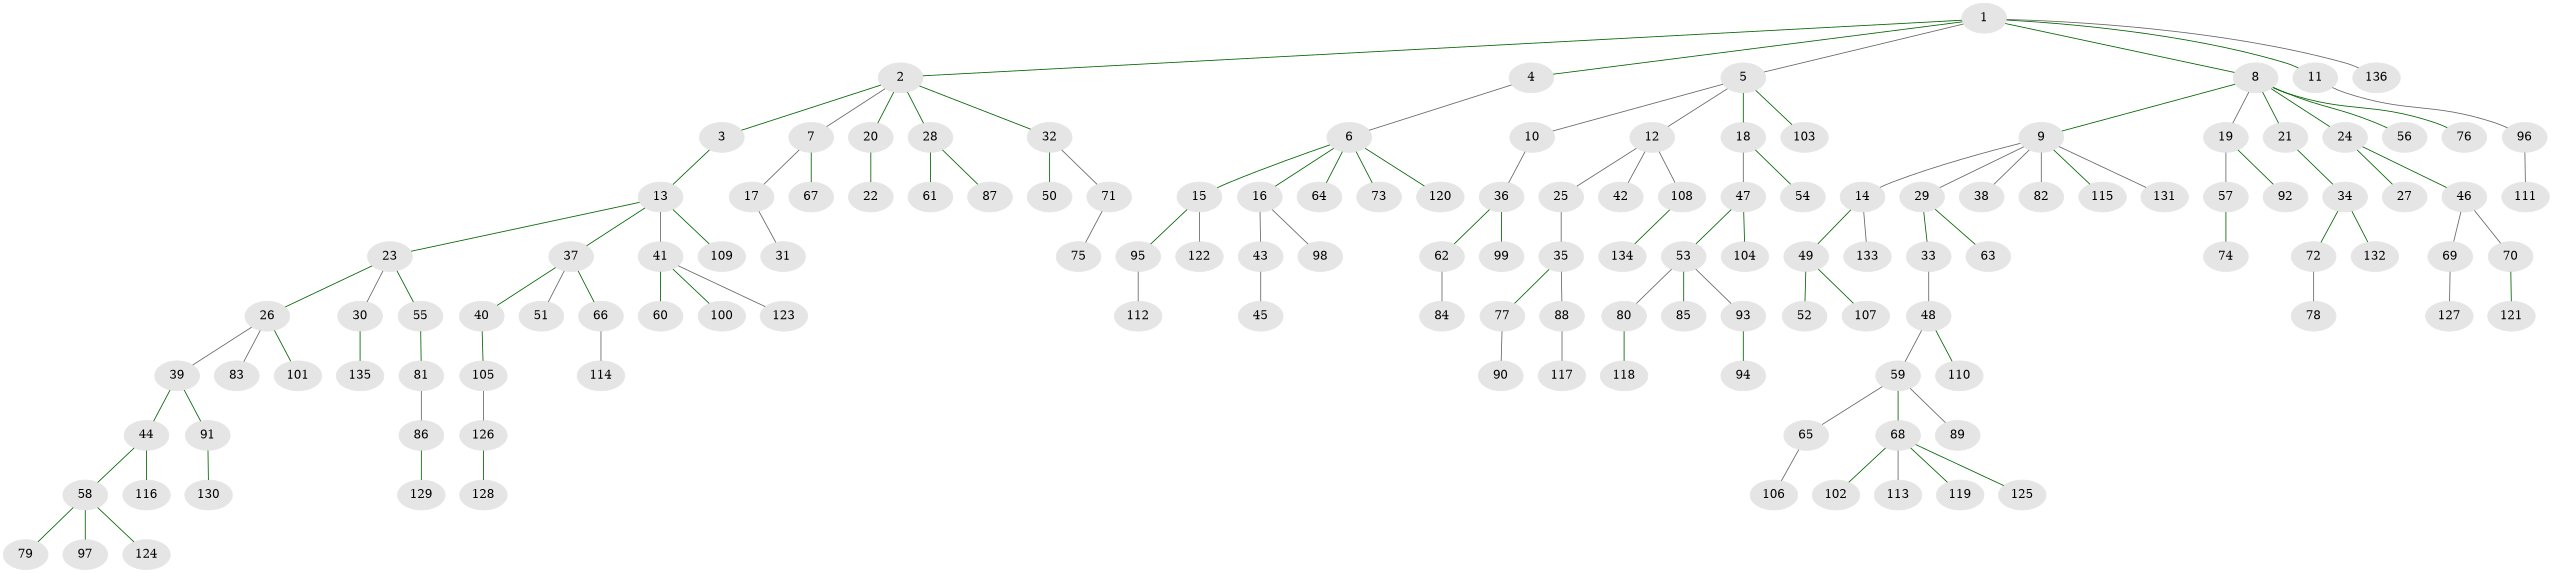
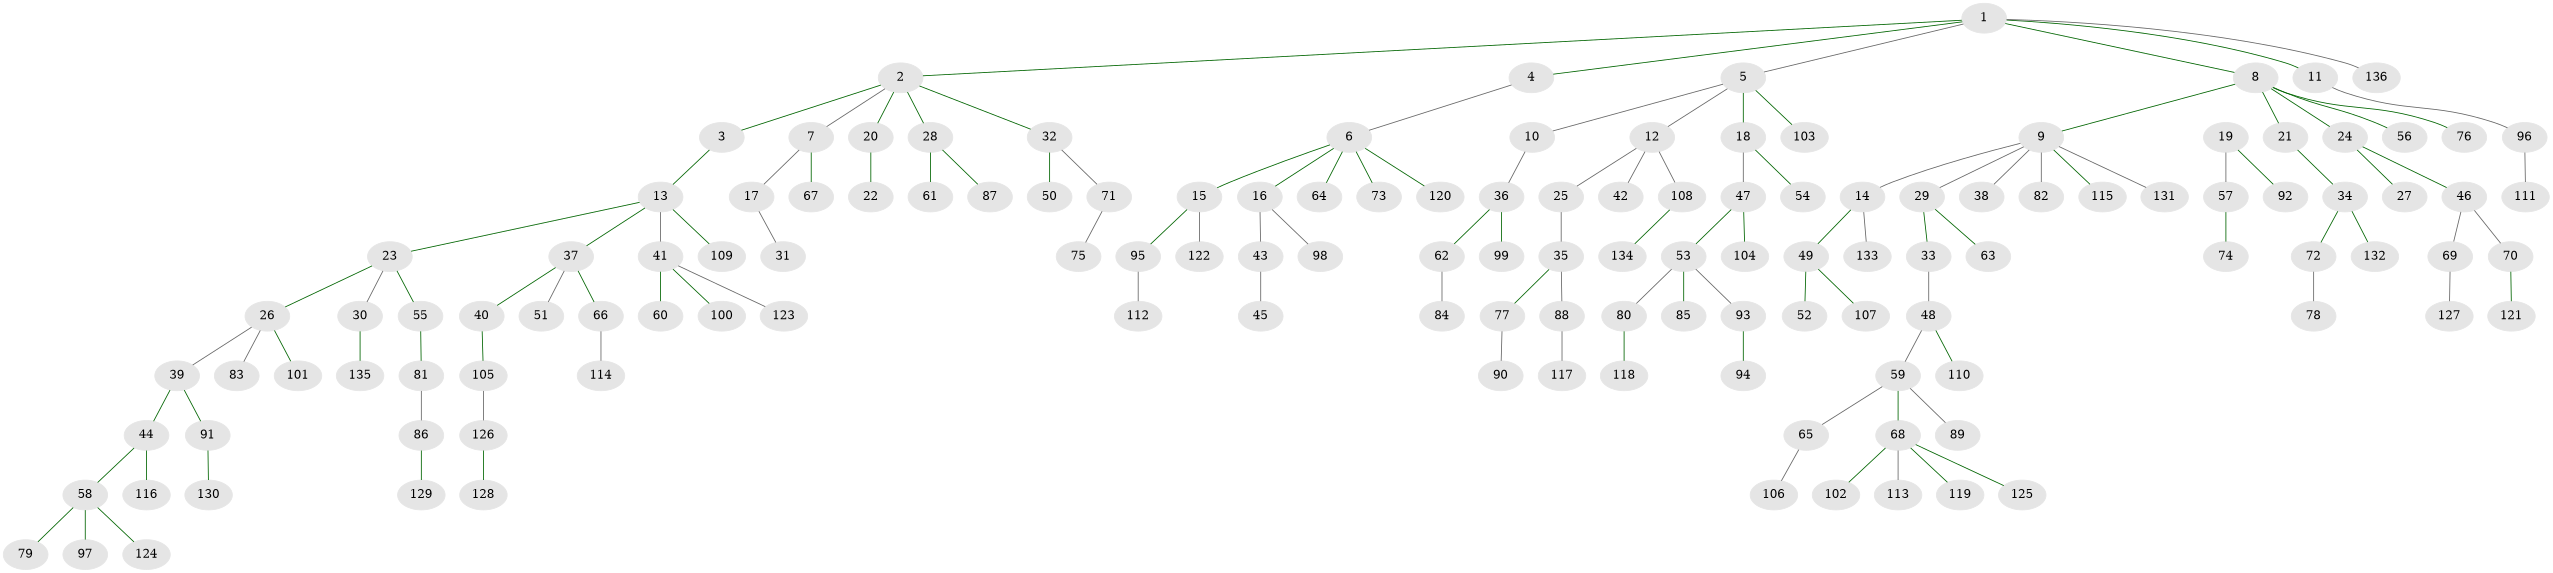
(2241, 108) -> none
